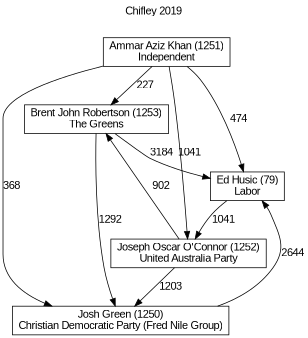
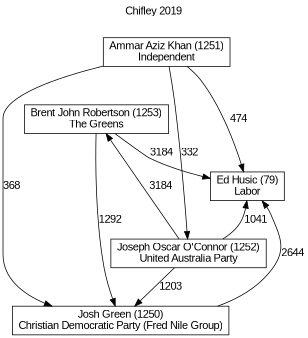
(134, 83) -> none
(190, 153) -> (190, 153)
(161, 186) -> (161, 186)
(211, 215) -> (238, 226)
